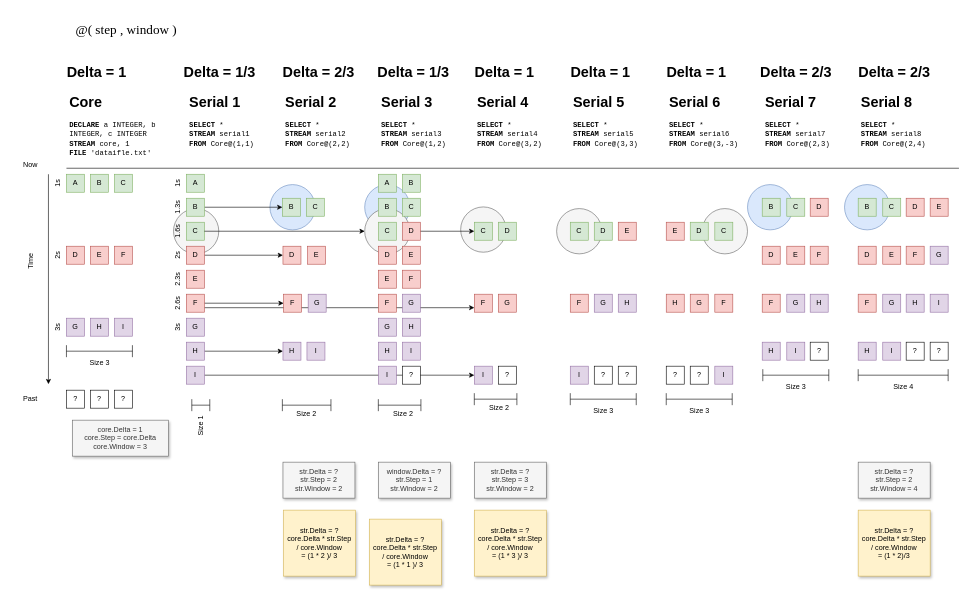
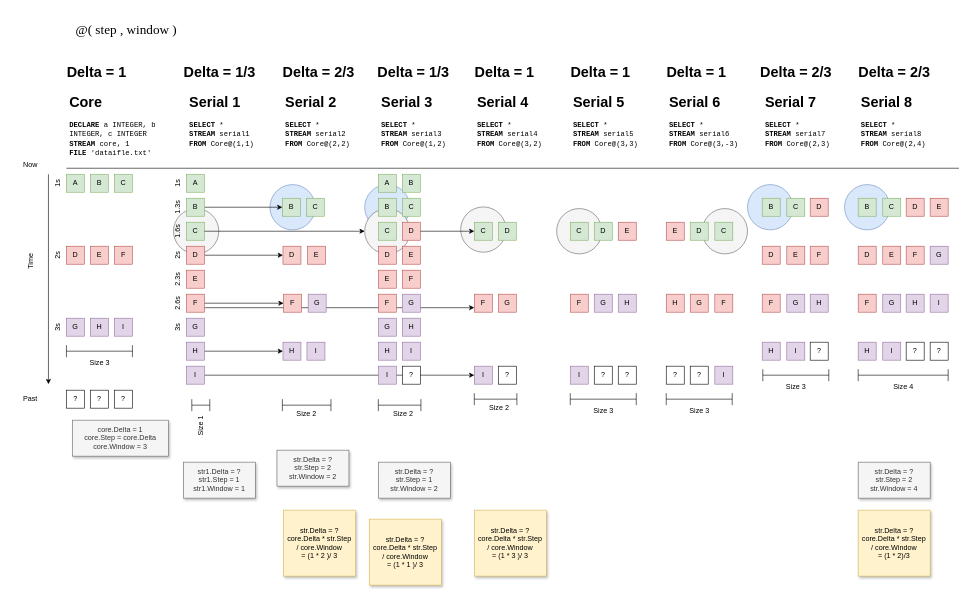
none -> (219, 480)
(319, 480) -> (313, 468)
(414, 480) -> (414, 480)
(510, 480) -> none
